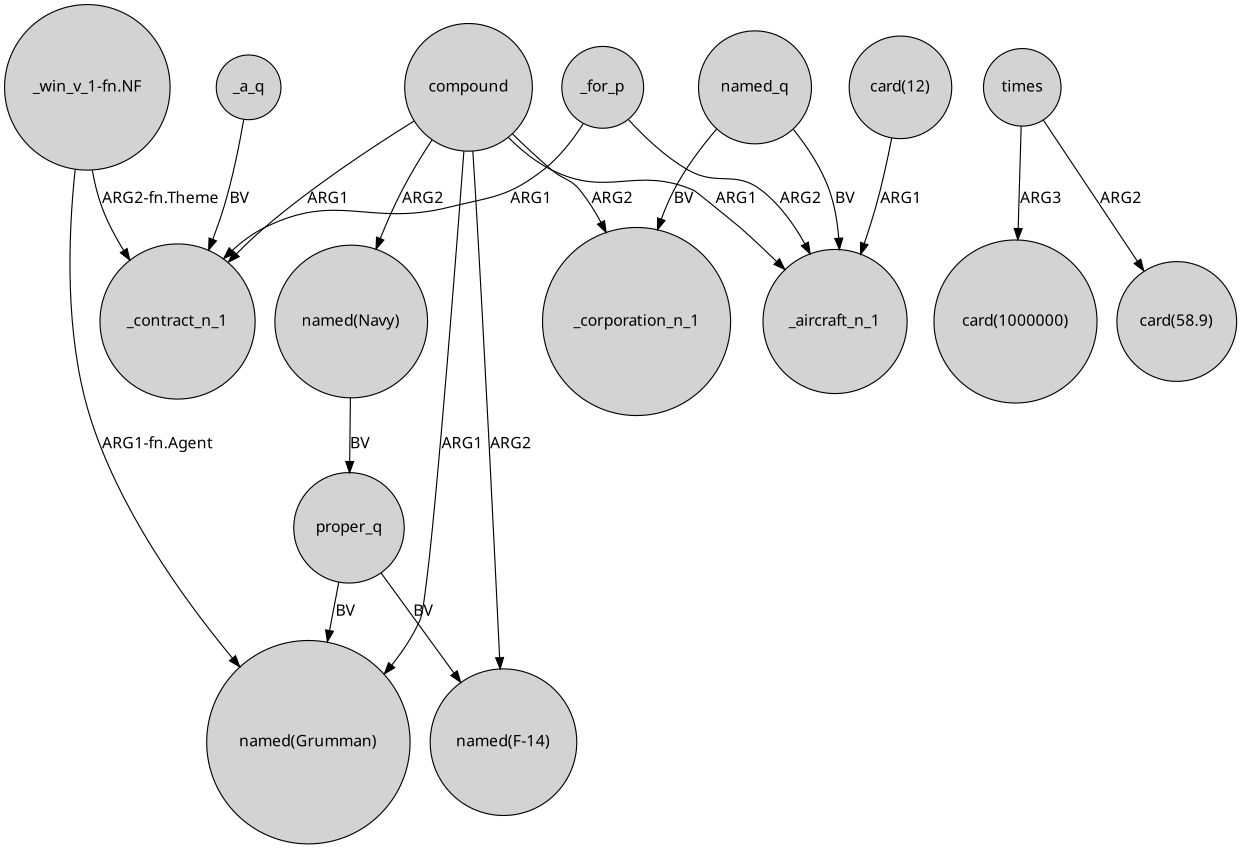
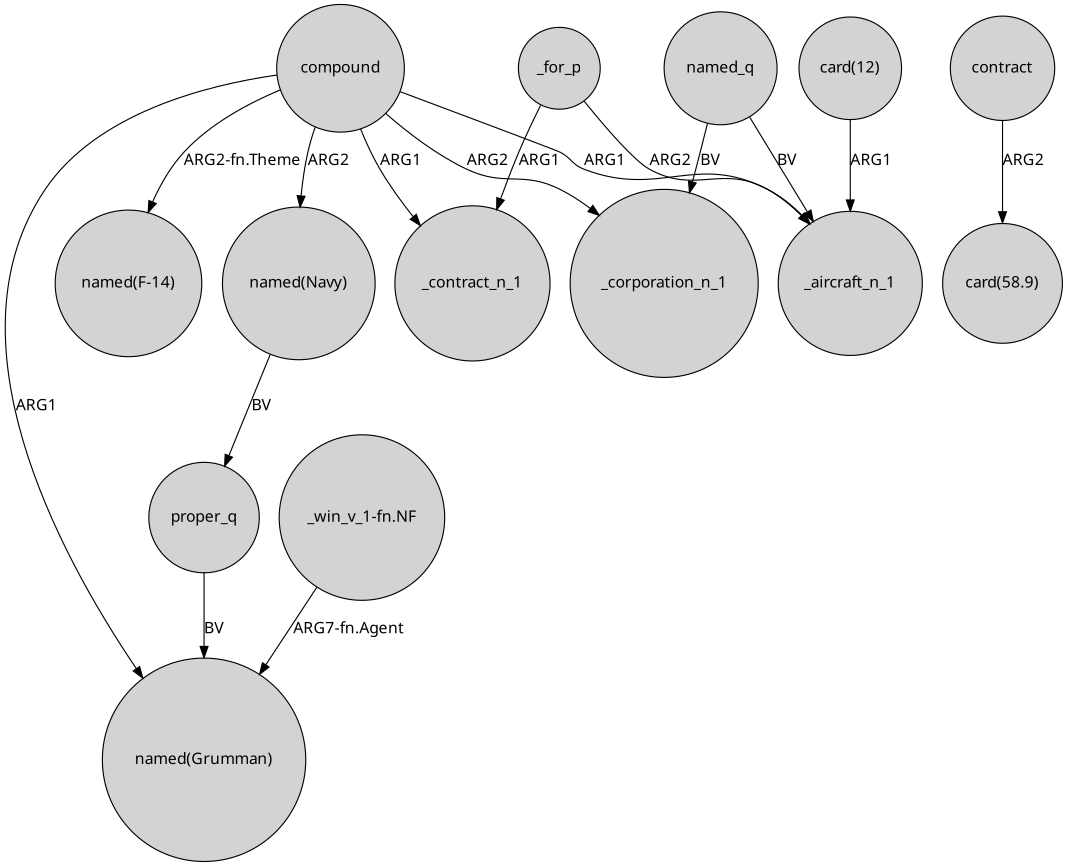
(249, 87) -> none
(1022, 87) -> (1003, 68)
(104, 212) -> none
(1015, 322) -> none
(158, 444) -> (349, 629)
(511, 444) -> (242, 161)
(412, 615) -> none
